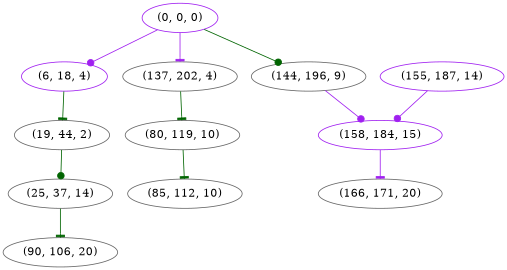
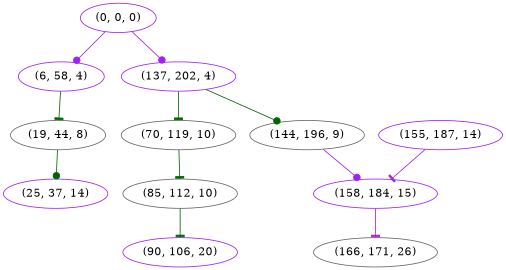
(180, 45) -> (146, 45)
(240, 45) -> (240, 104)
(64, 77) -> (61, 77)
(180, 77) -> (179, 77)
(414, 104) -> (410, 163)
(62, 135) -> (58, 135)
(182, 135) -> (179, 135)
(60, 194) -> (56, 194)
(380, 194) -> (375, 252)
(60, 221) -> (180, 221)
(60, 252) -> (180, 252)
